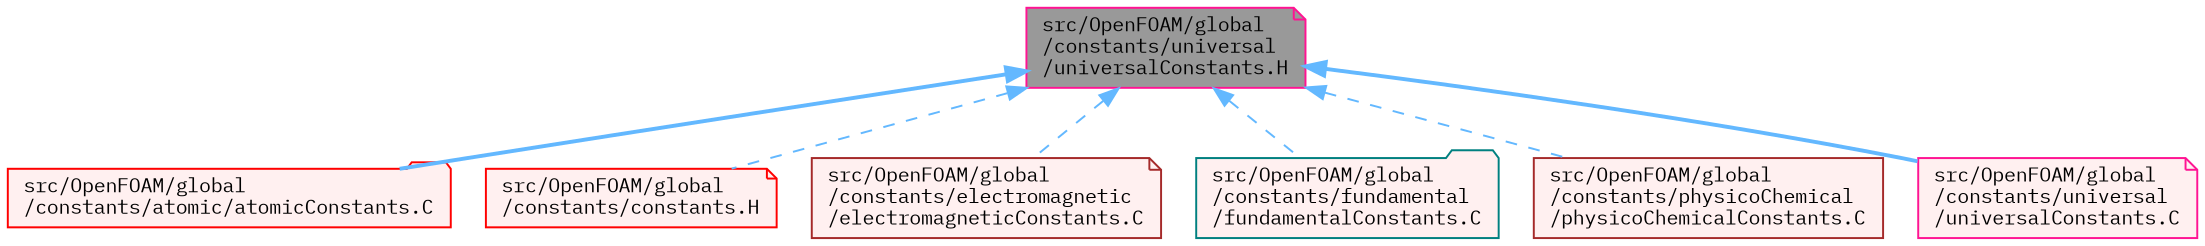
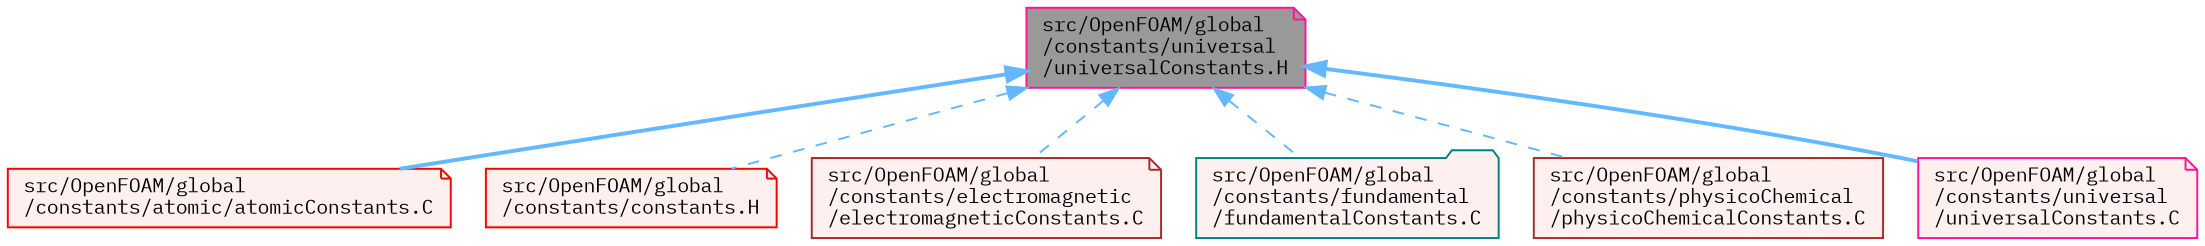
(229, 198) -> (229, 198)
